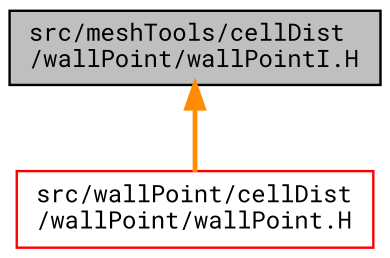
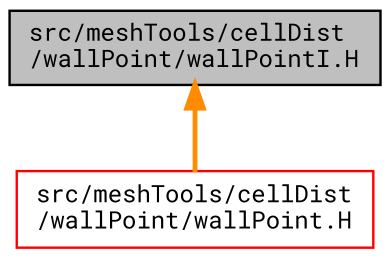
(195, 209) -> (195, 209)
